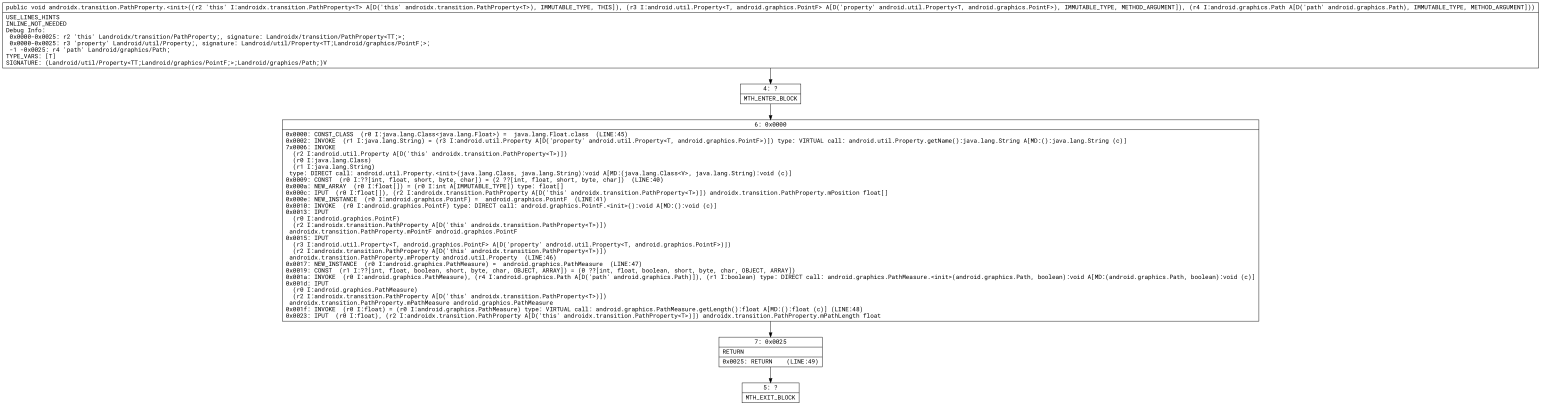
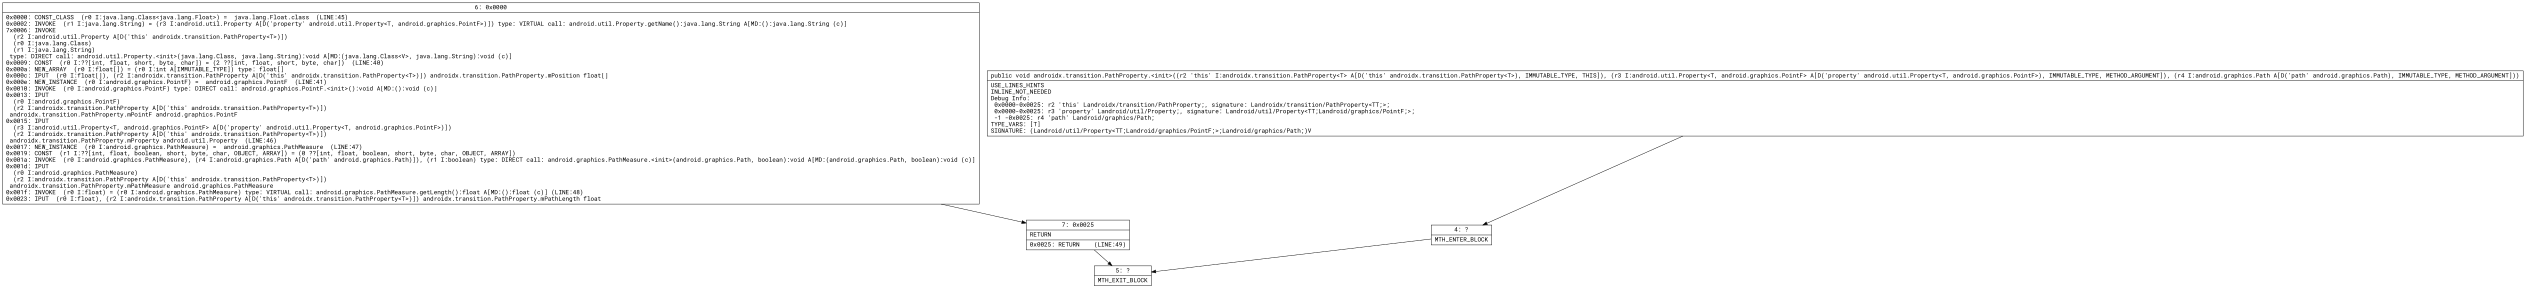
(771, 110) -> (1293, 255)
